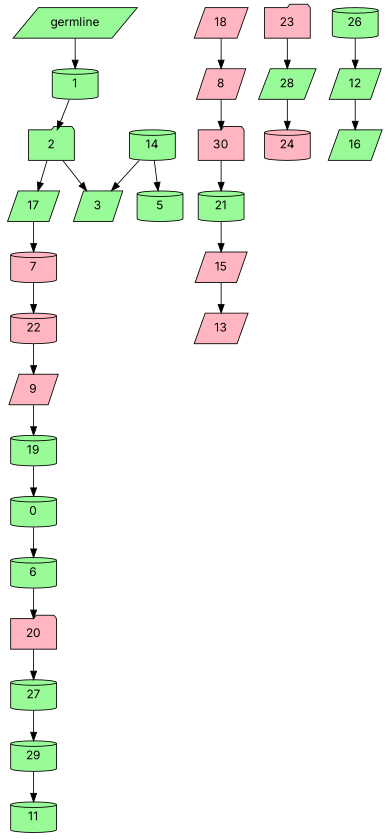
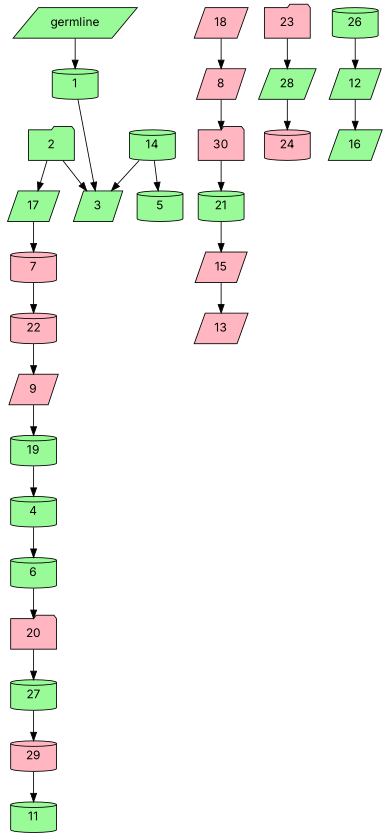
(65, 111) -> (86, 141)
(34, 512) -> (34, 512)
(34, 756) -> (34, 756)
